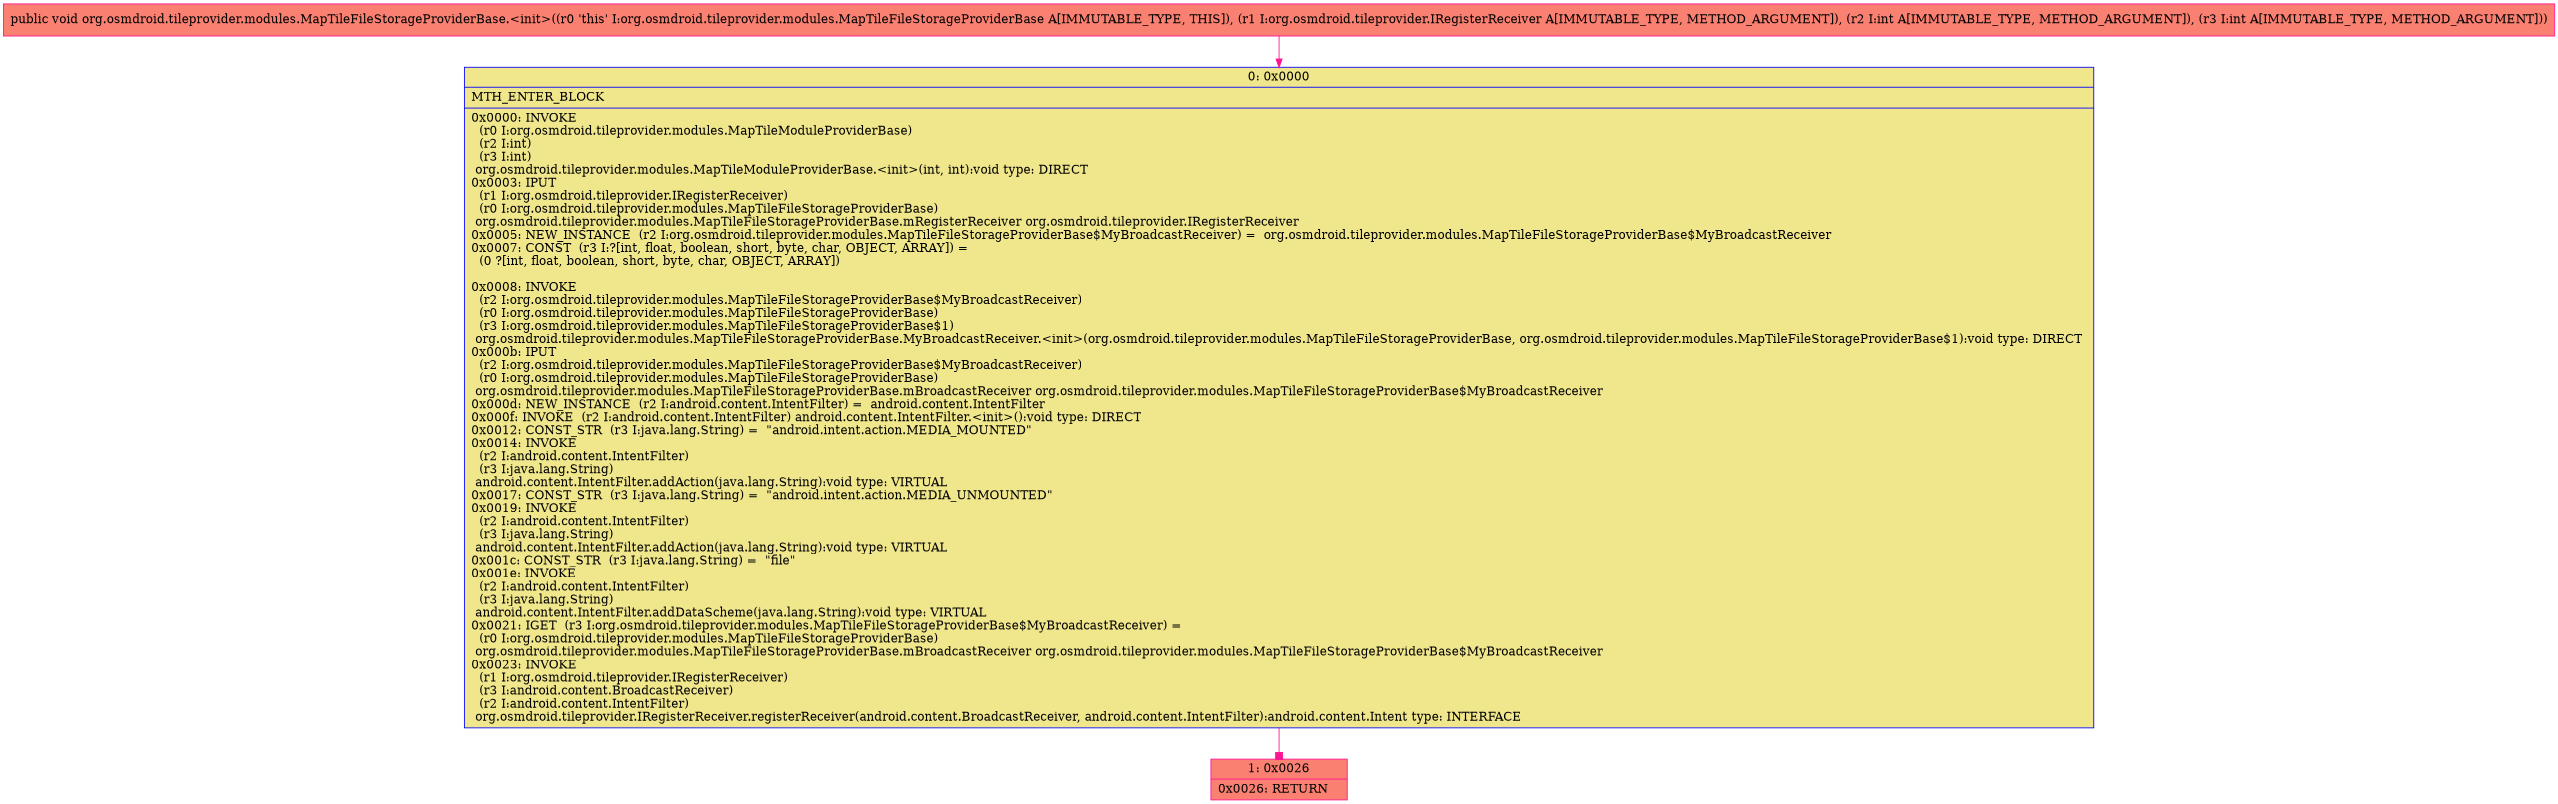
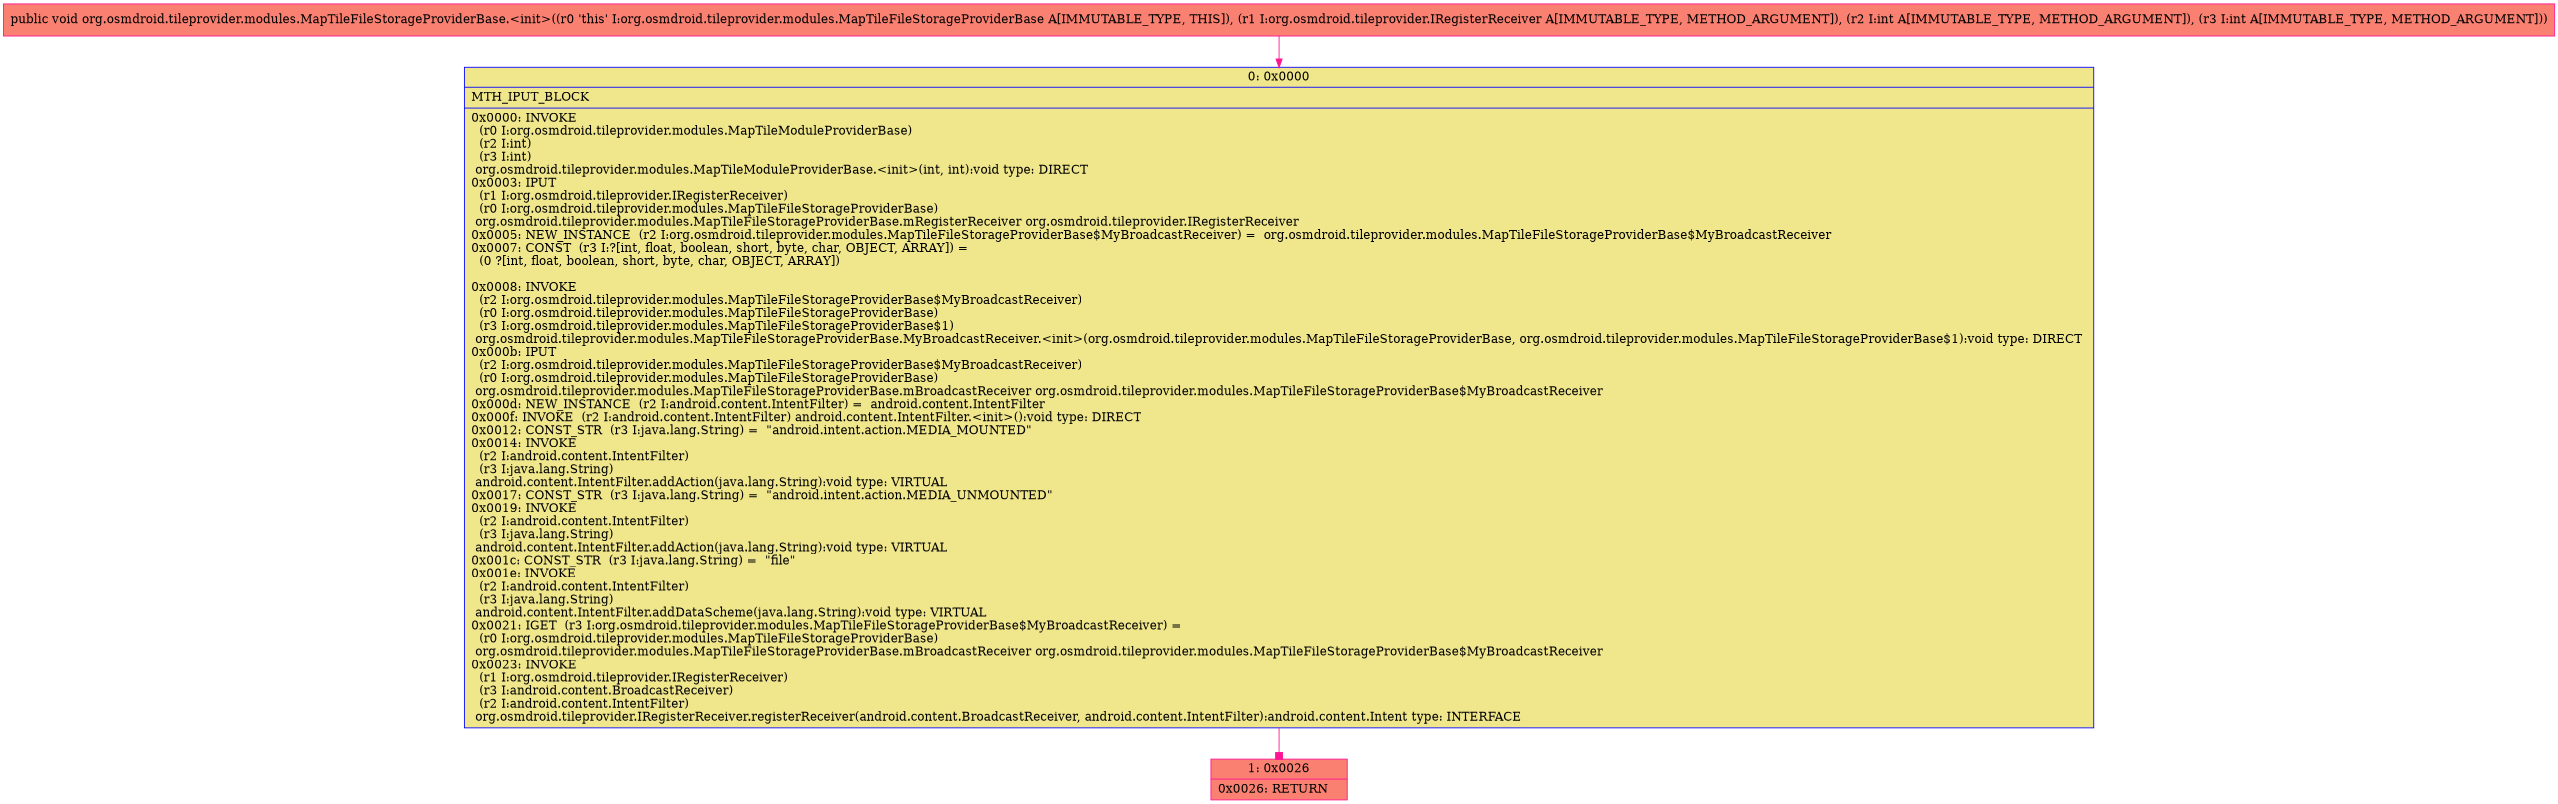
(538, 97) -> (530, 97)
